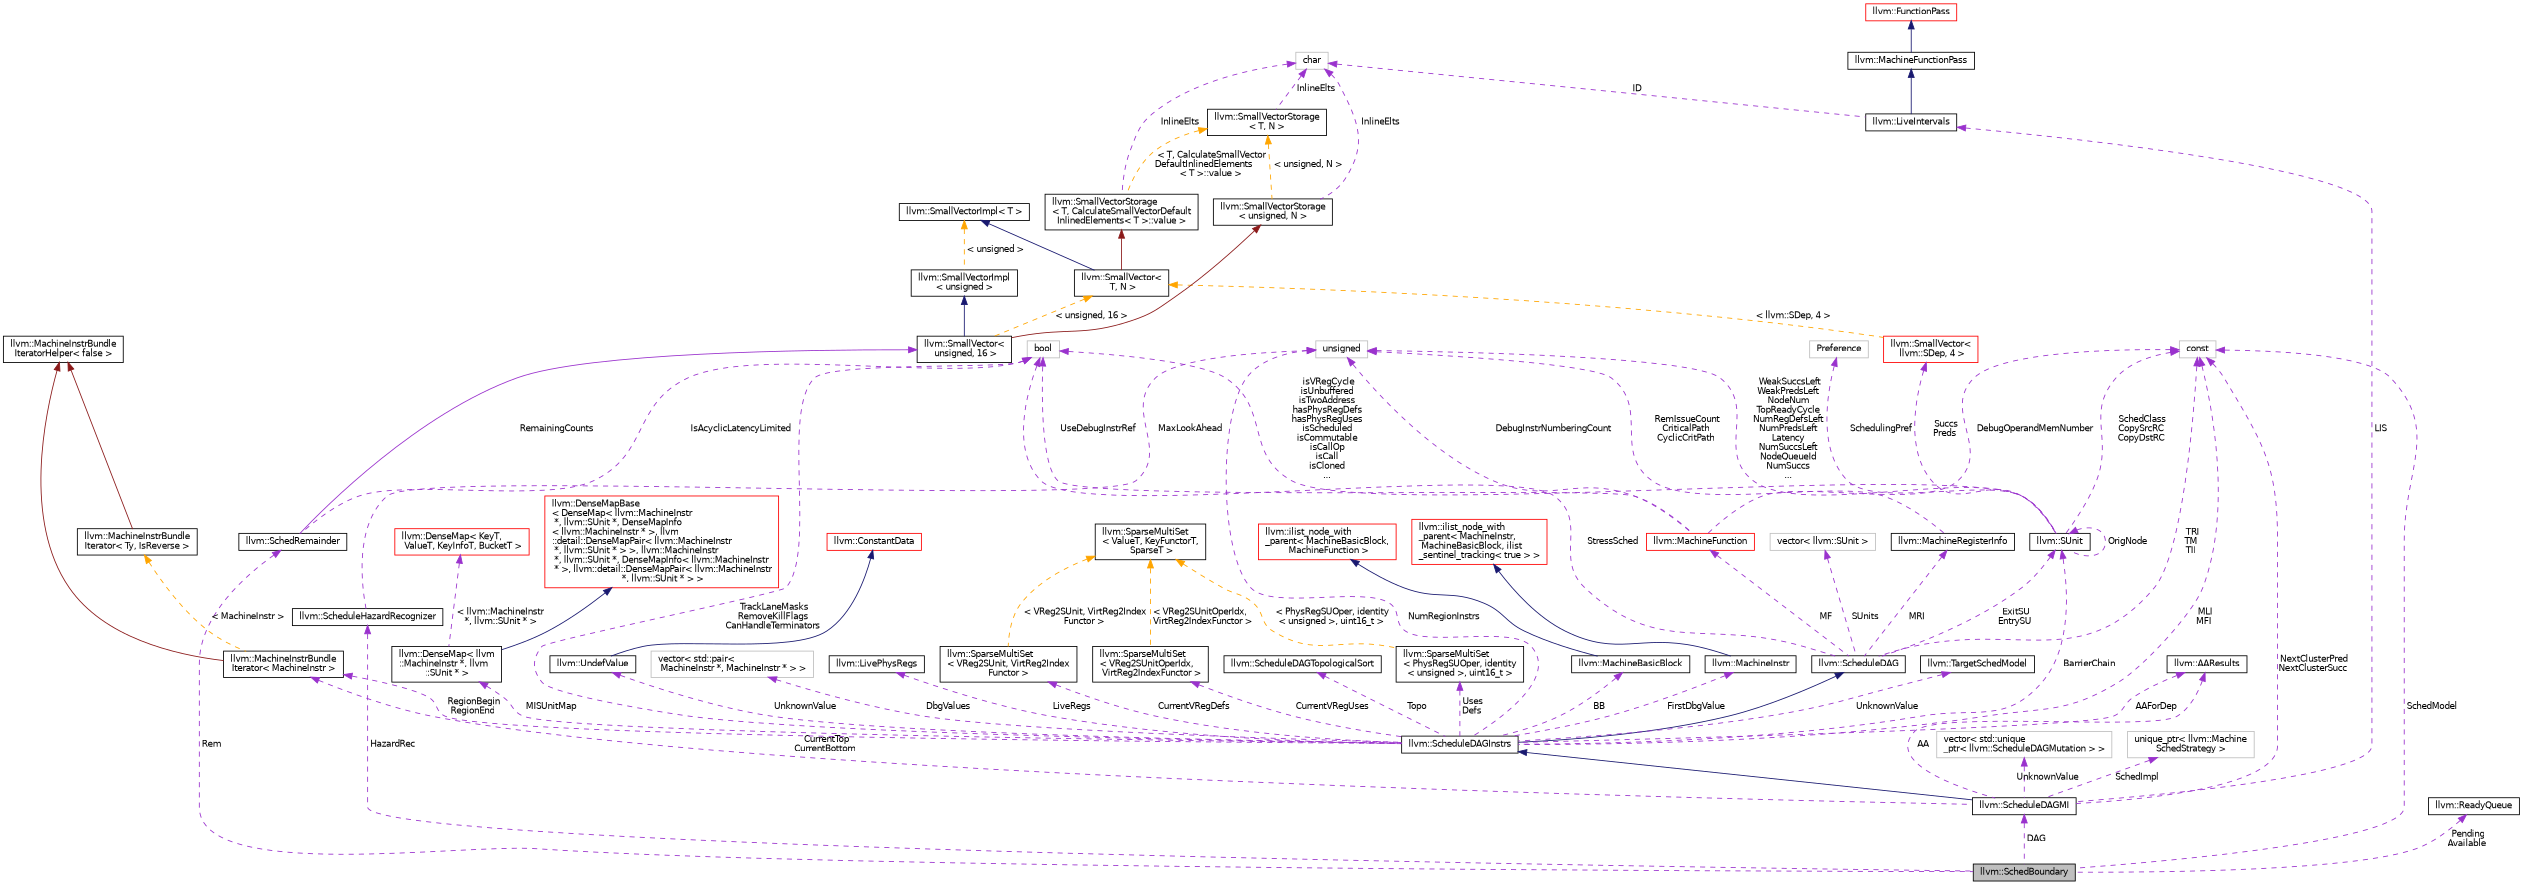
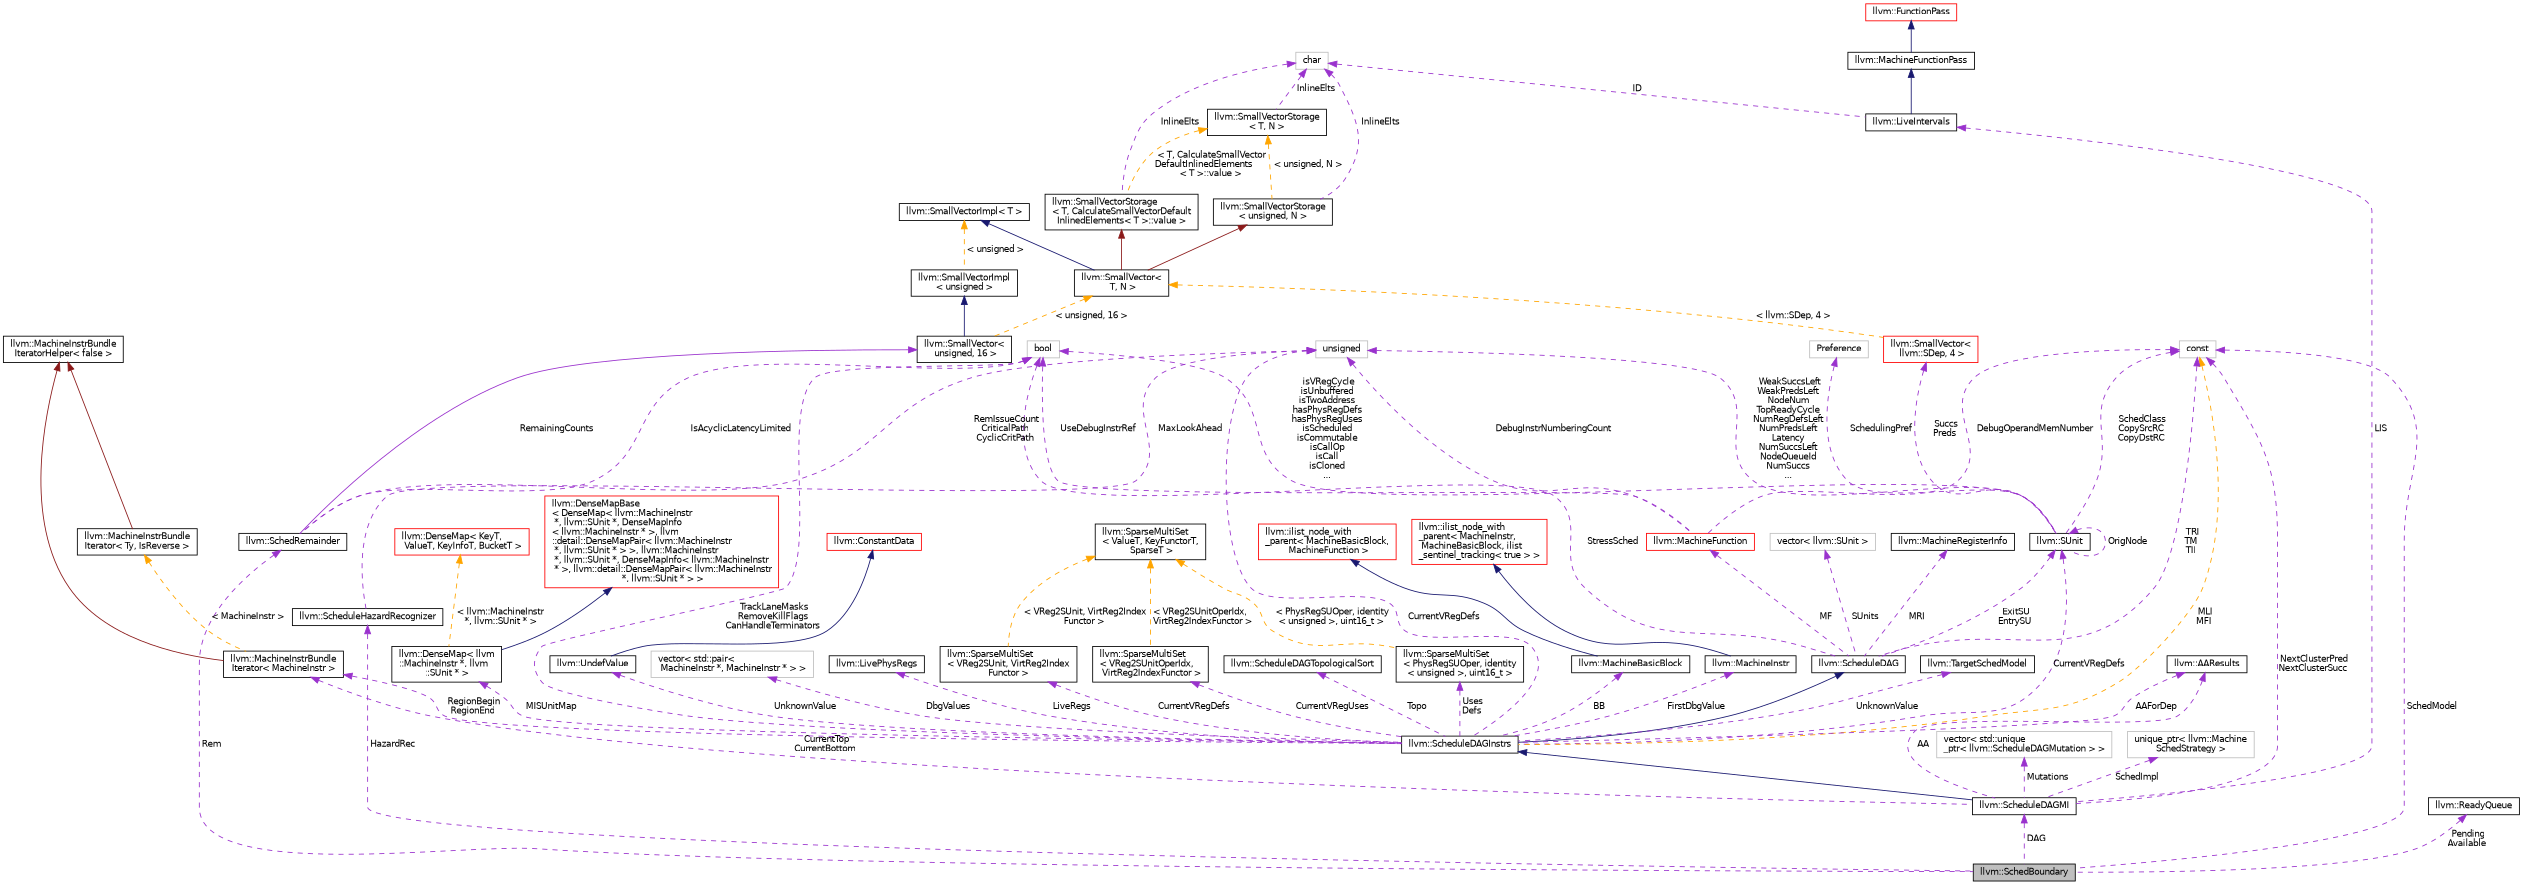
(1146, 315) -> (1193, 249)
(1638, 463) -> (812, 474)
(454, 605) -> (454, 605)
(1443, 617) -> (1443, 617)
(2088, 664) -> (2088, 664)
(2021, 712) -> (2021, 712)
(2046, 778) -> (2046, 778)
